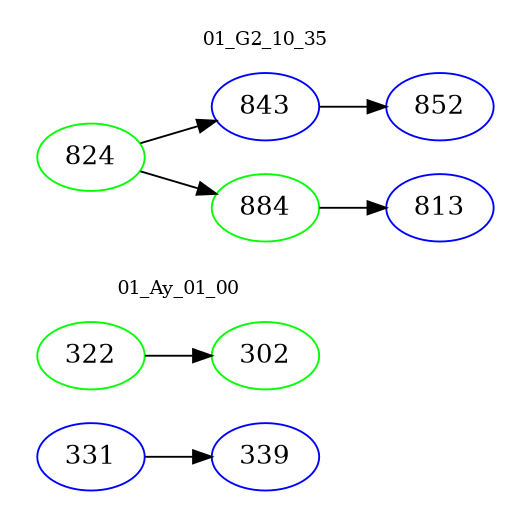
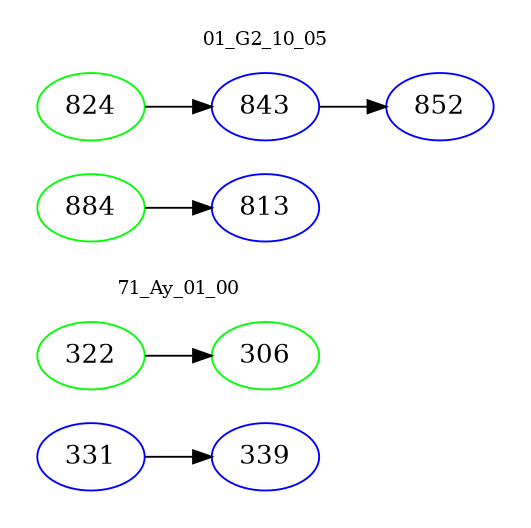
(265, 40) -> (265, 40)
(169, 180) -> none
(178, 289) -> (178, 289)
(265, 356) -> (265, 356)
